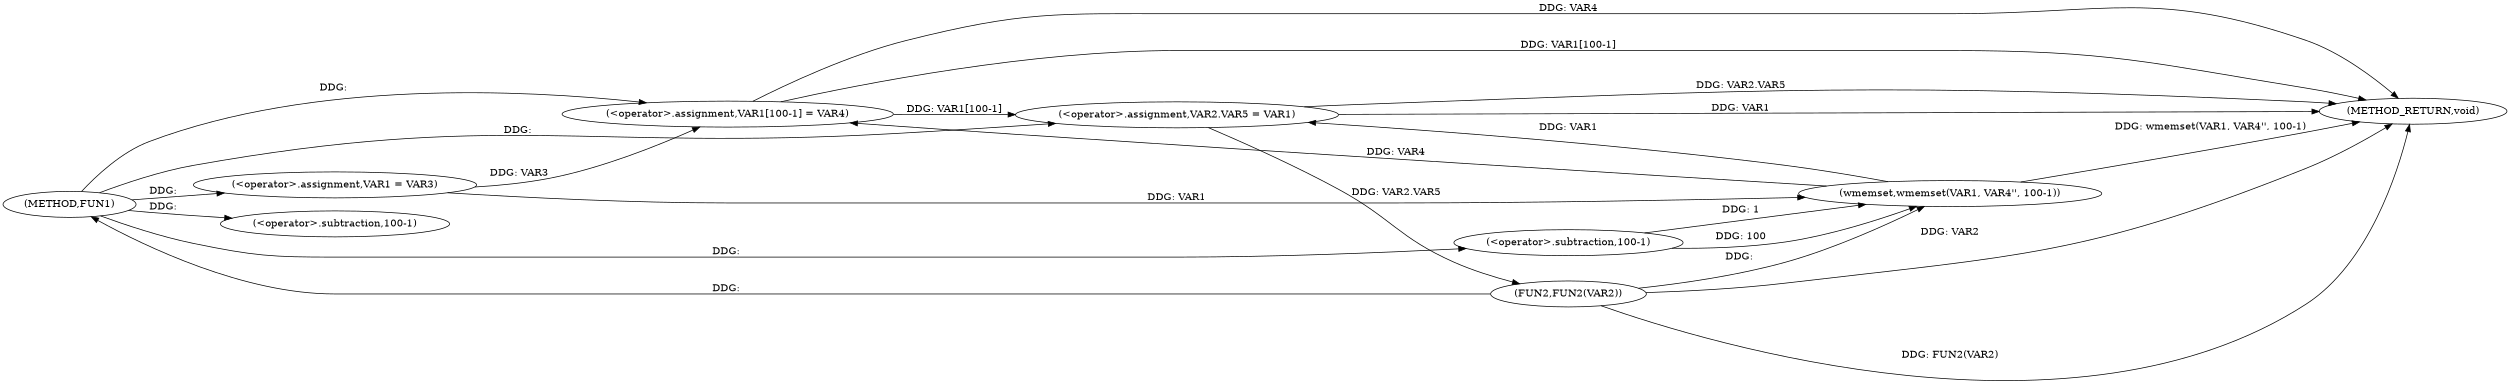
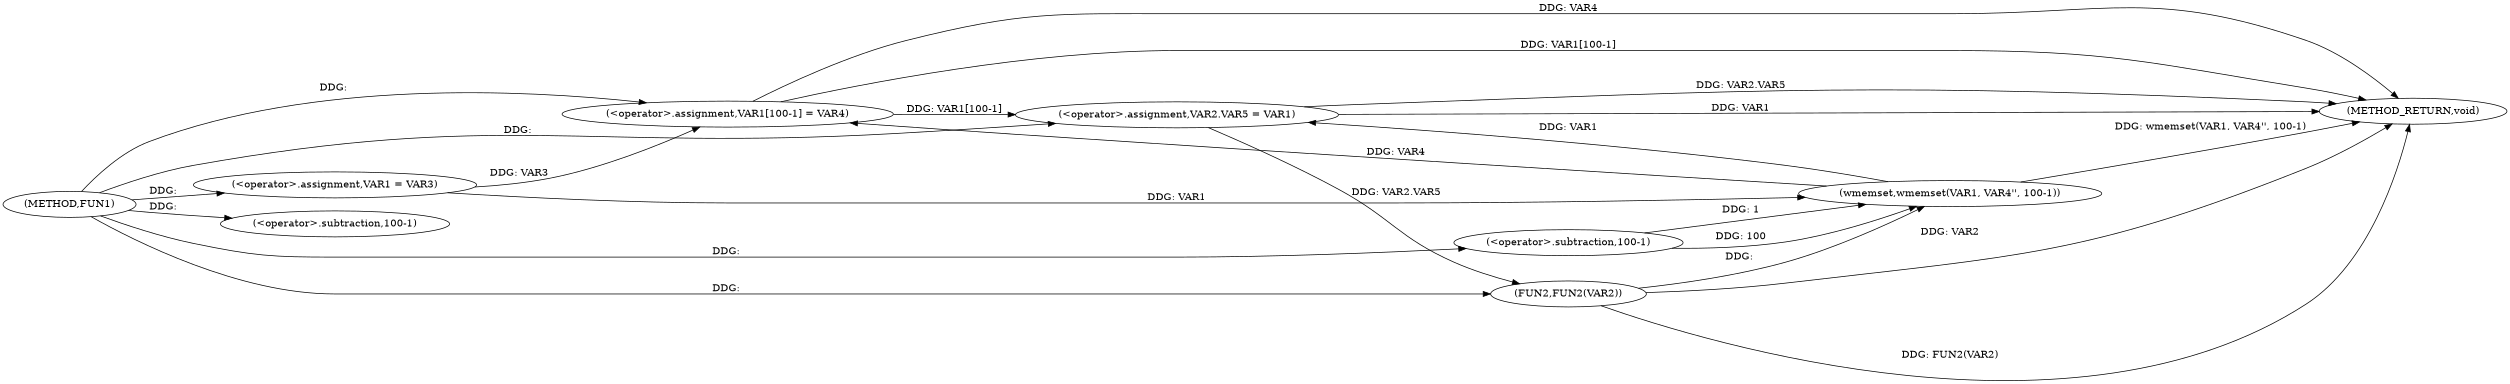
(787, 294) -> (780, 294)
